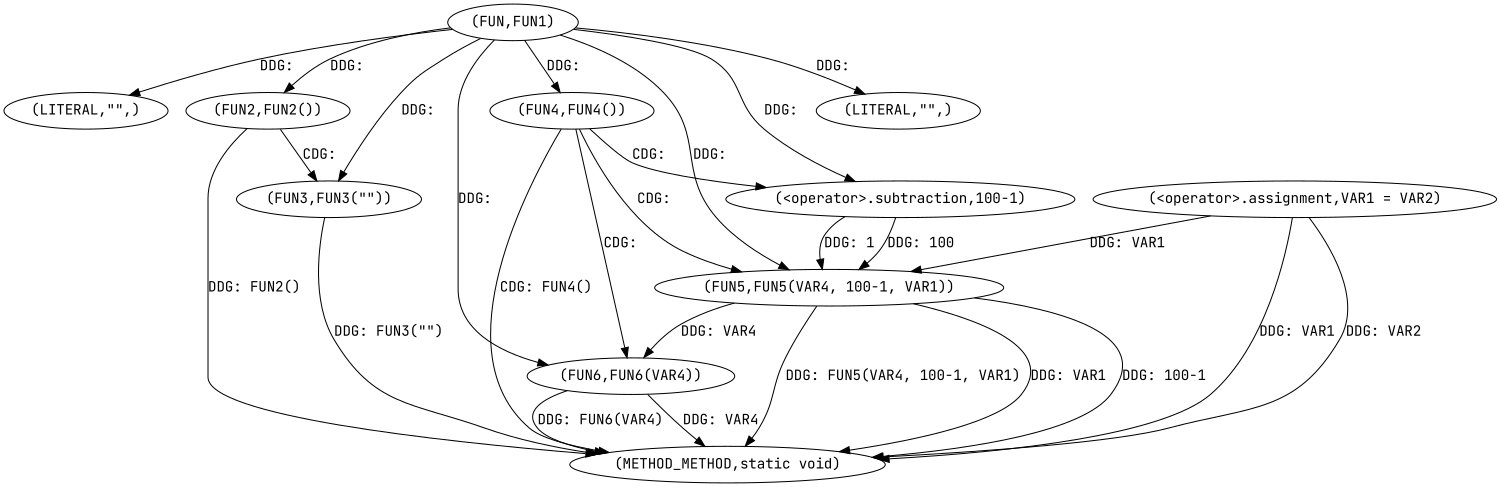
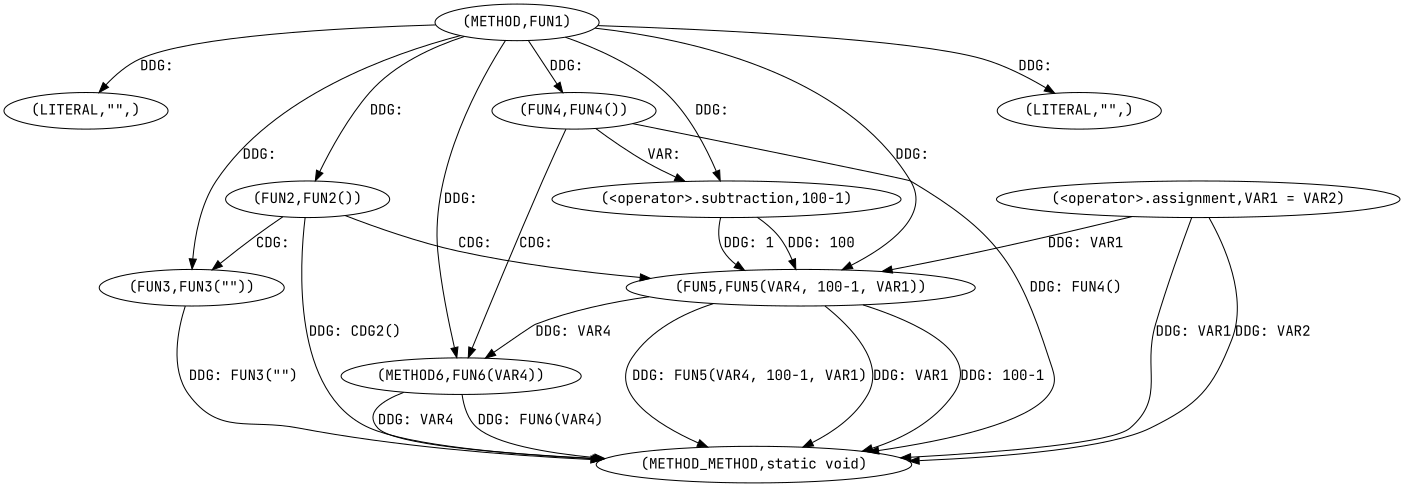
(513, 22) -> (517, 22)
(653, 155) -> (669, 155)
(639, 218) -> (490, 258)
(254, 288) -> (355, 332)
(546, 288) -> (1076, 288)
(631, 376) -> (461, 376)
